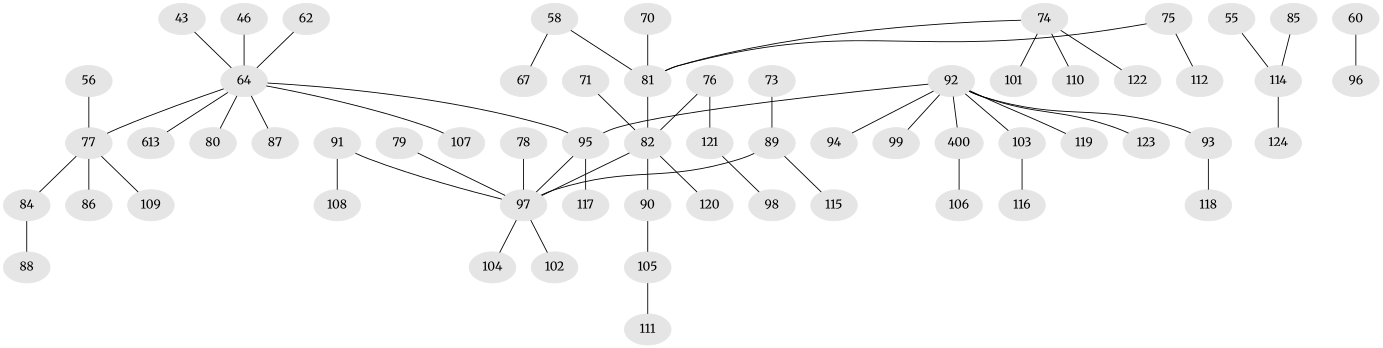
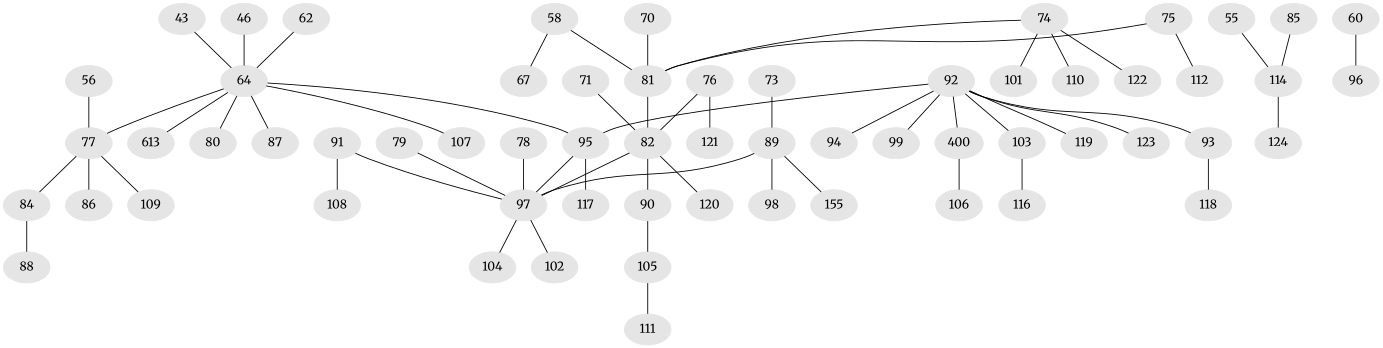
(741, 174) -> (772, 174)
(834, 205) -> (834, 205)
